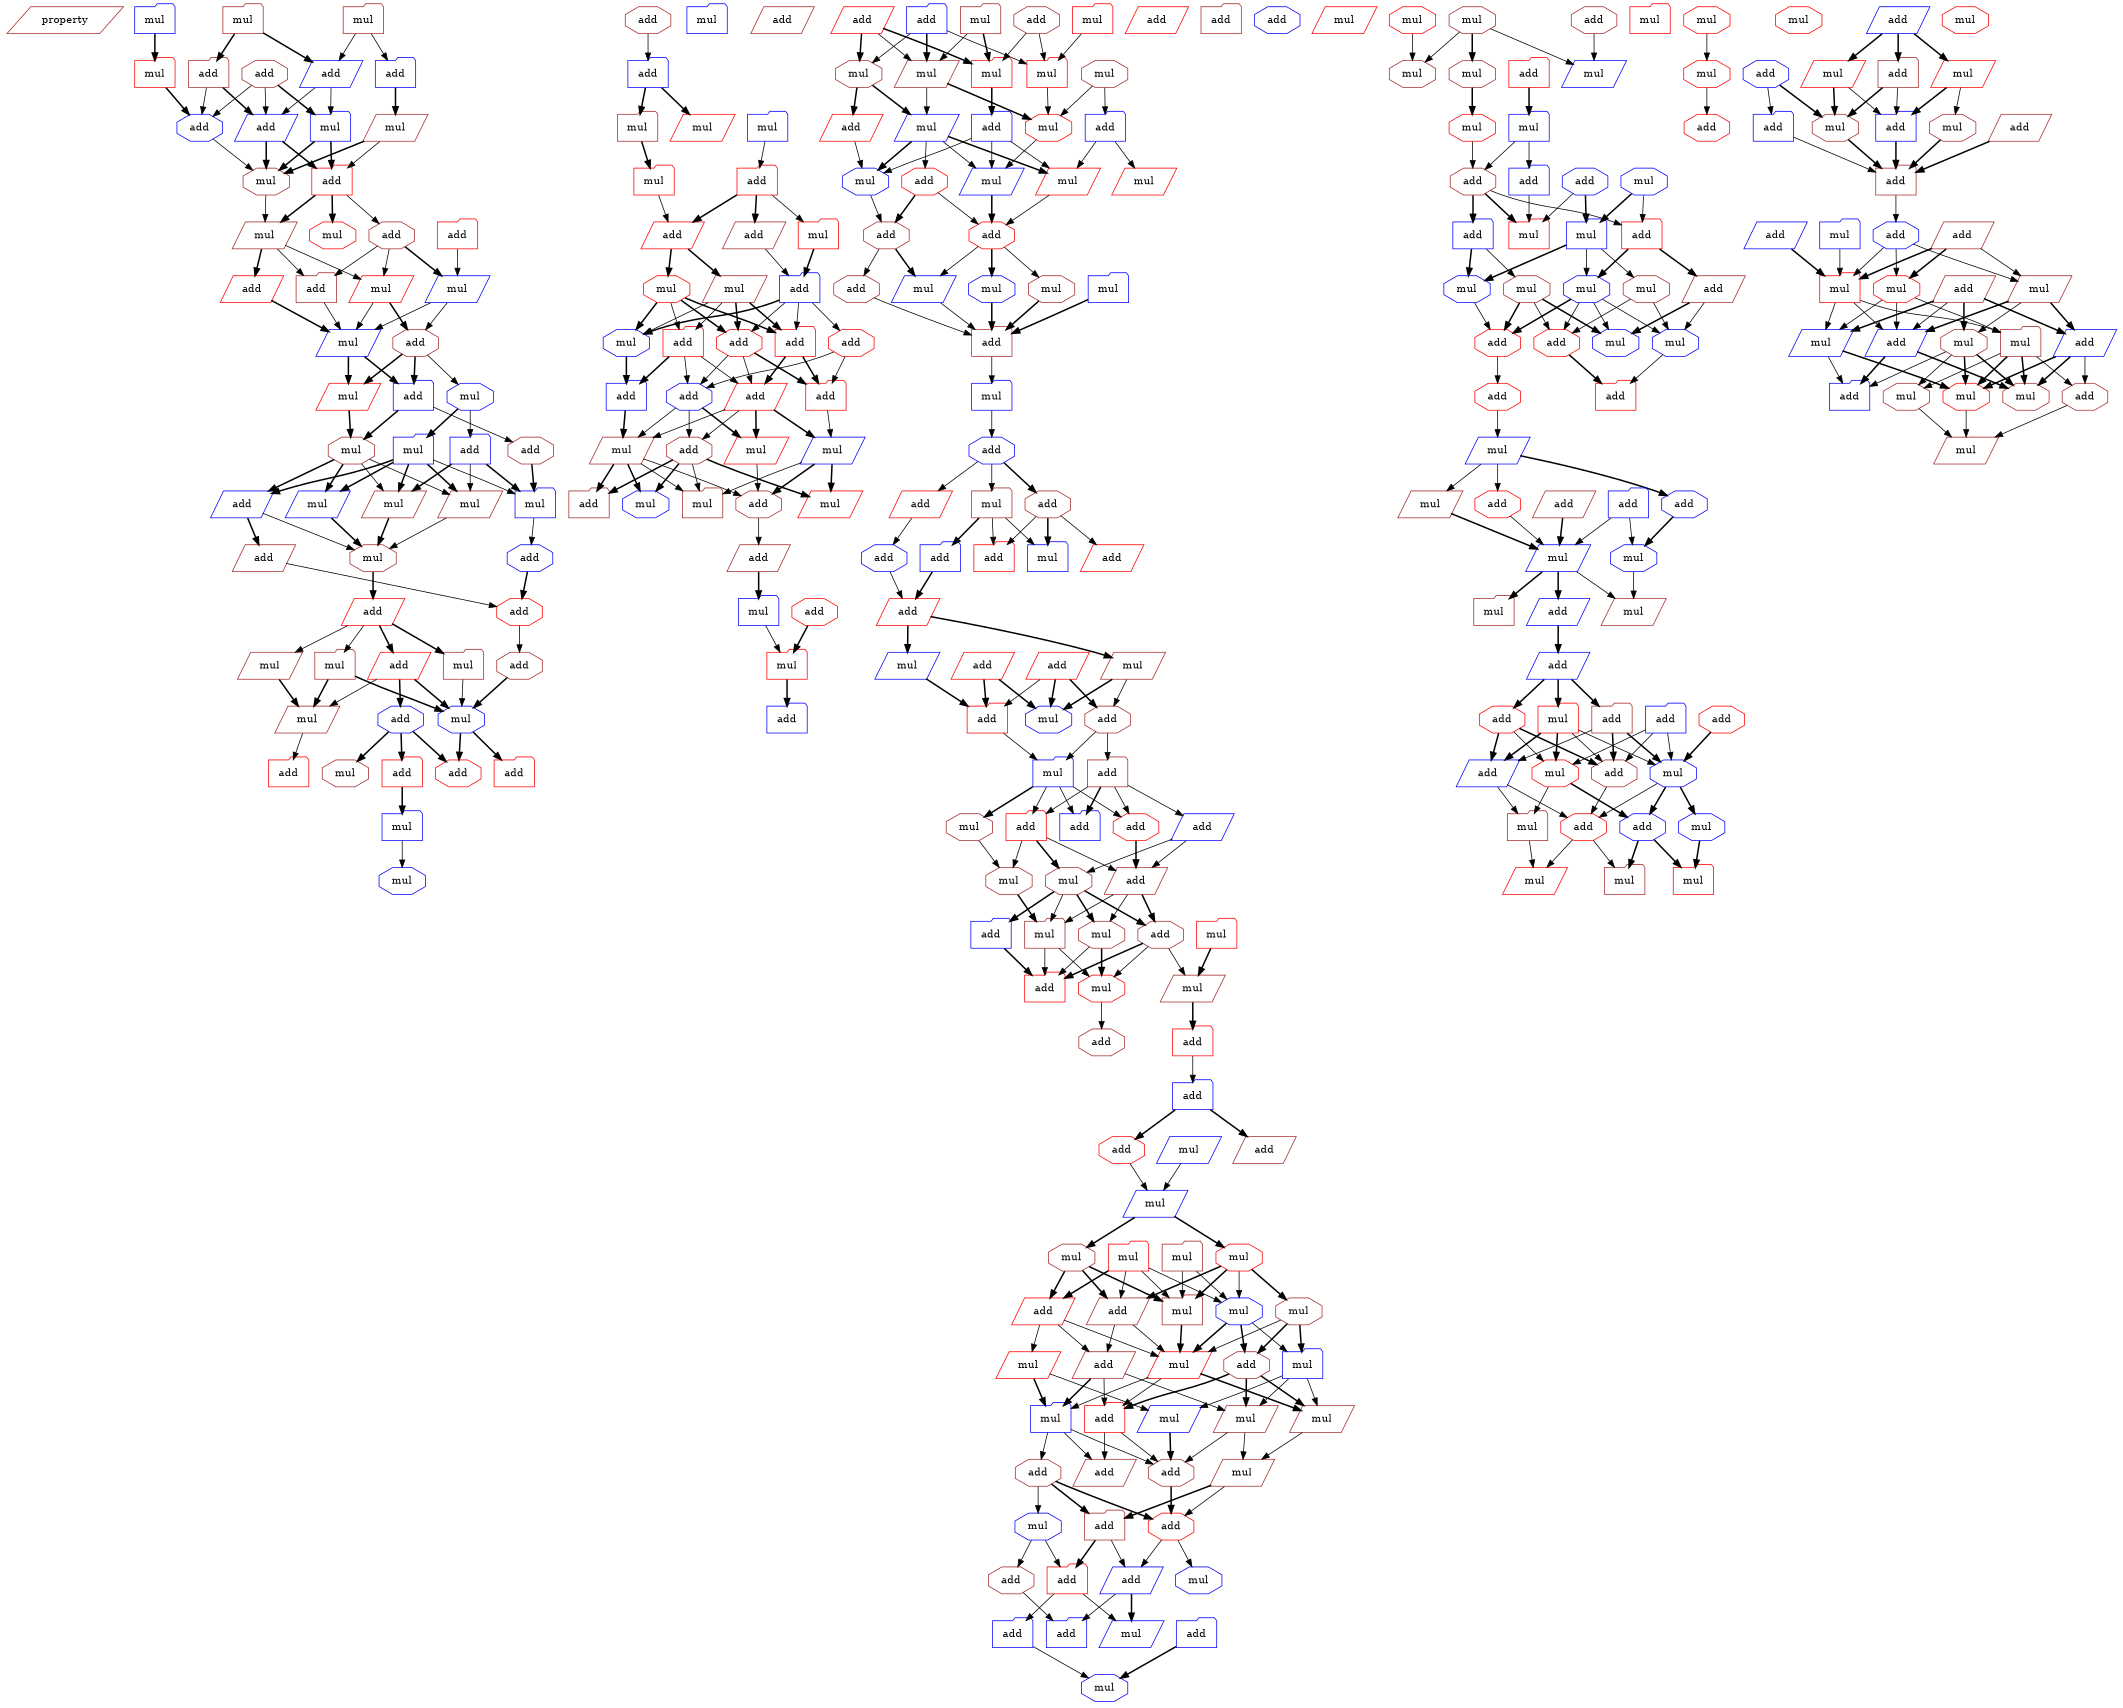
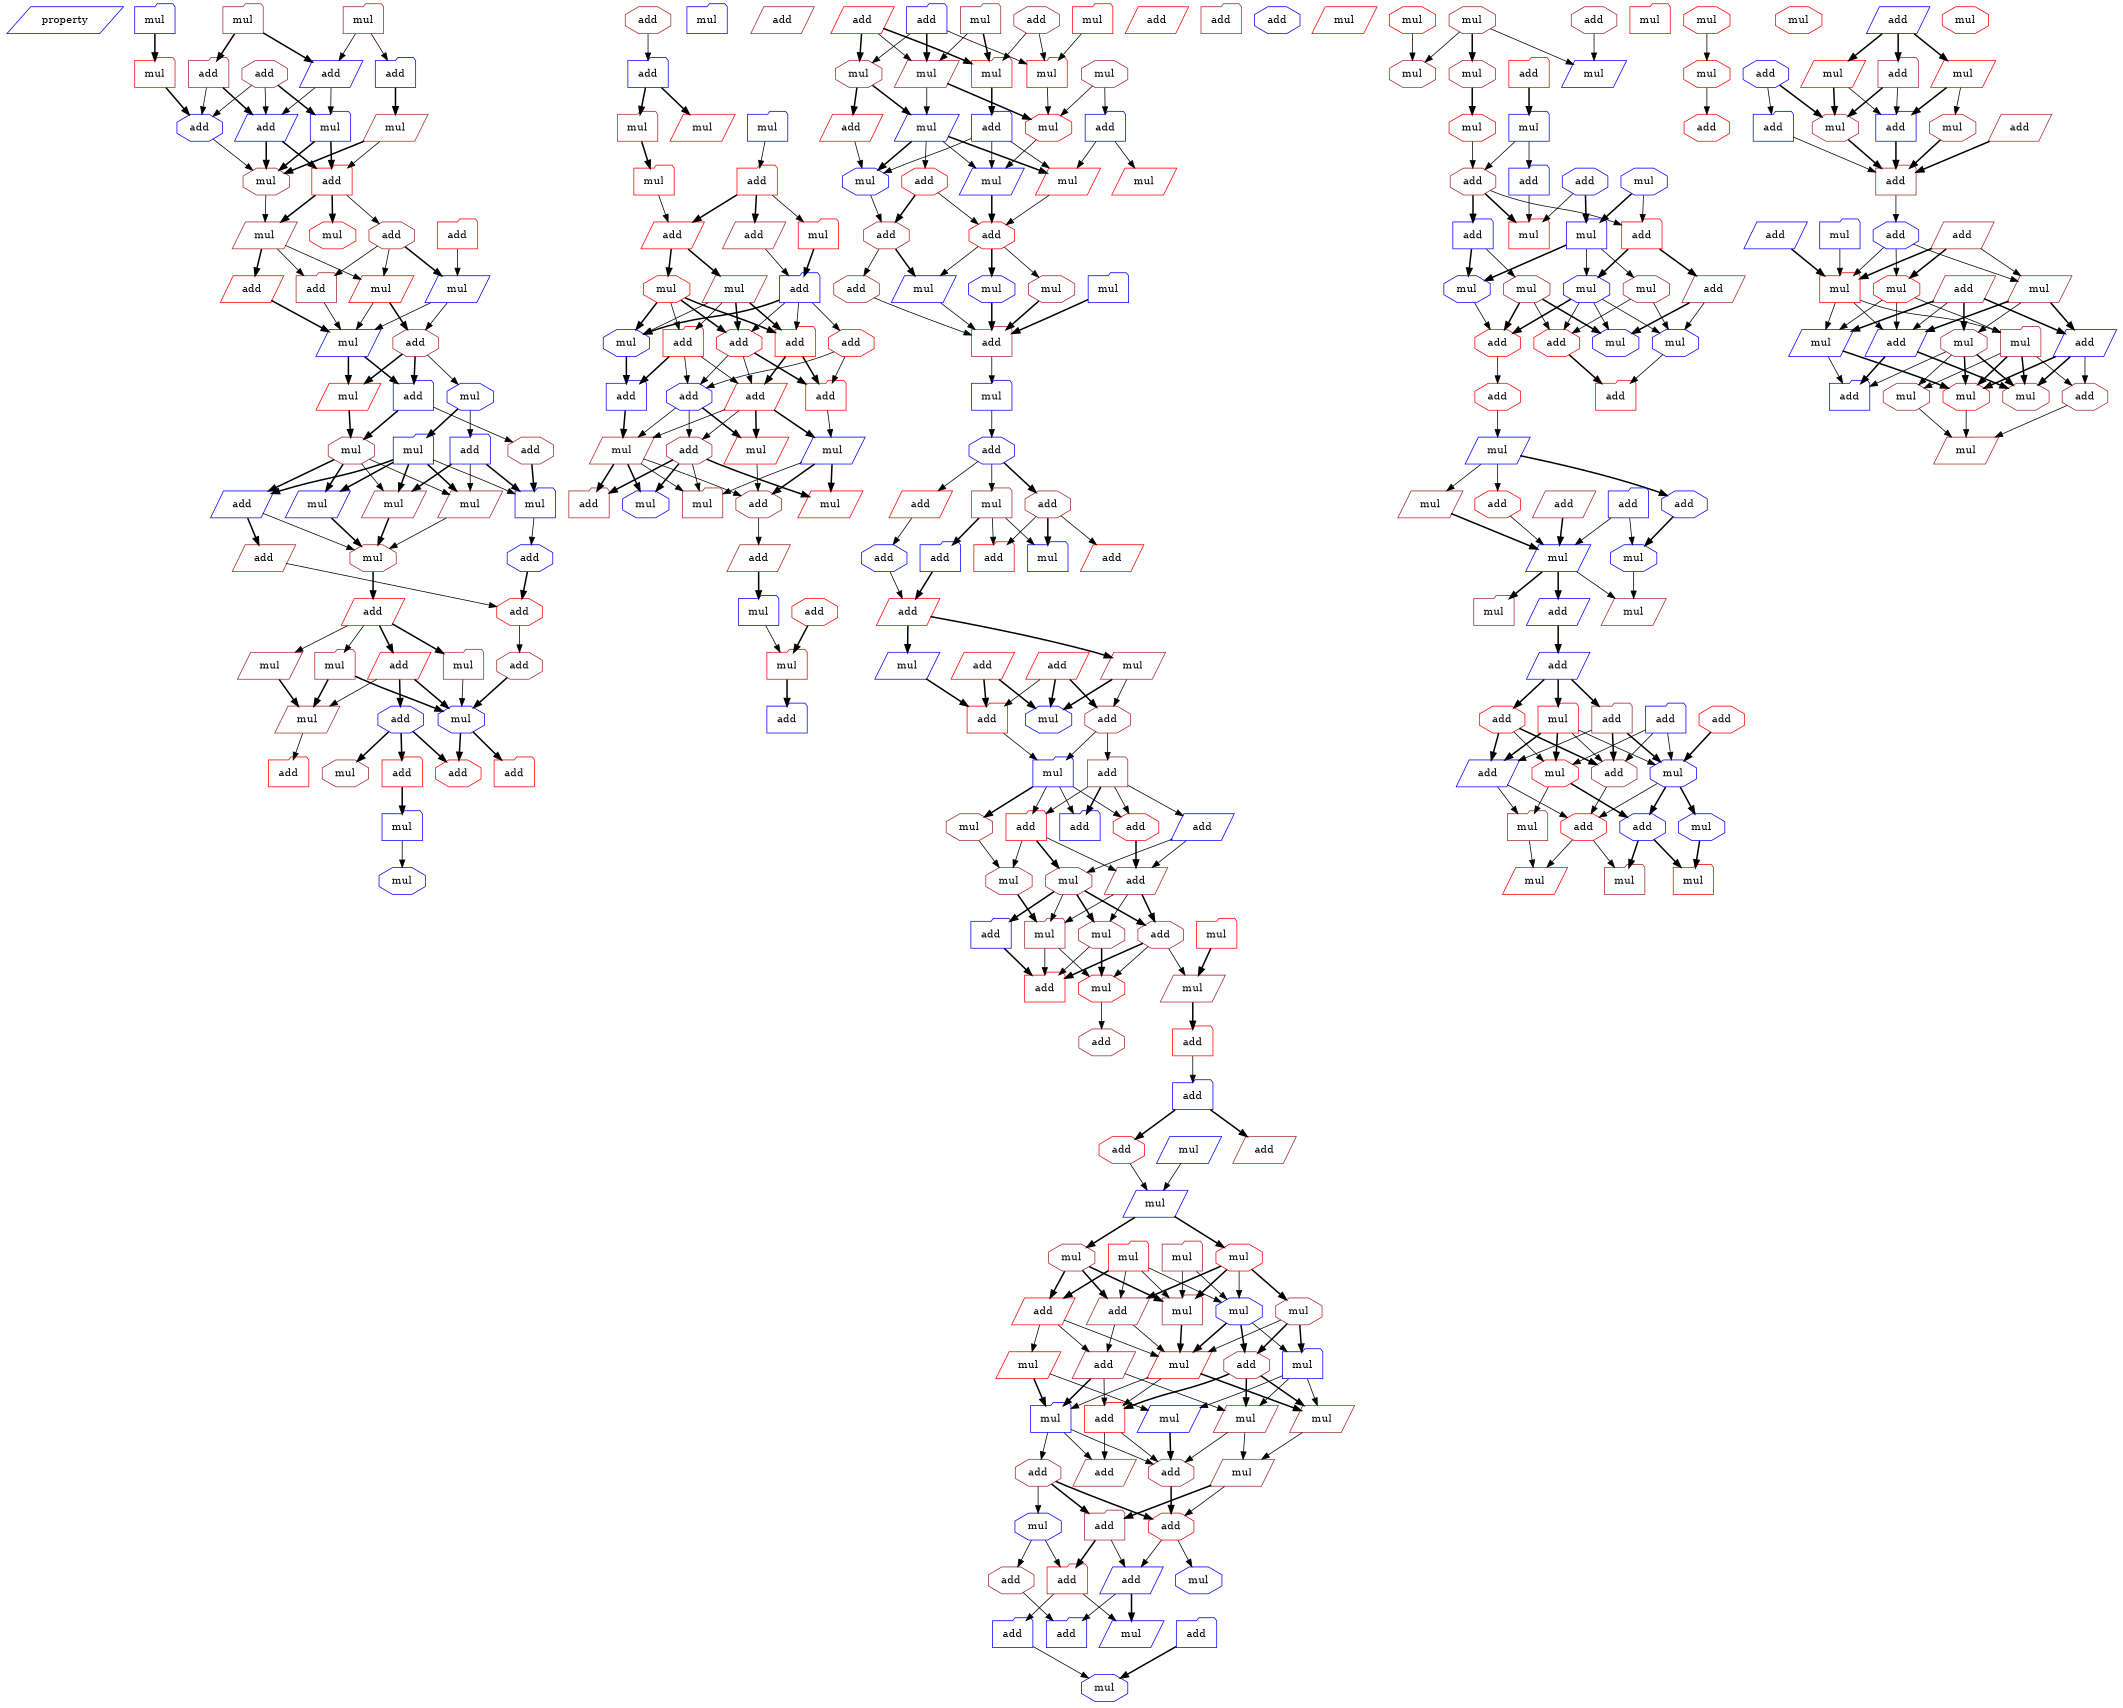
(65, 20) -> (65, 20)
